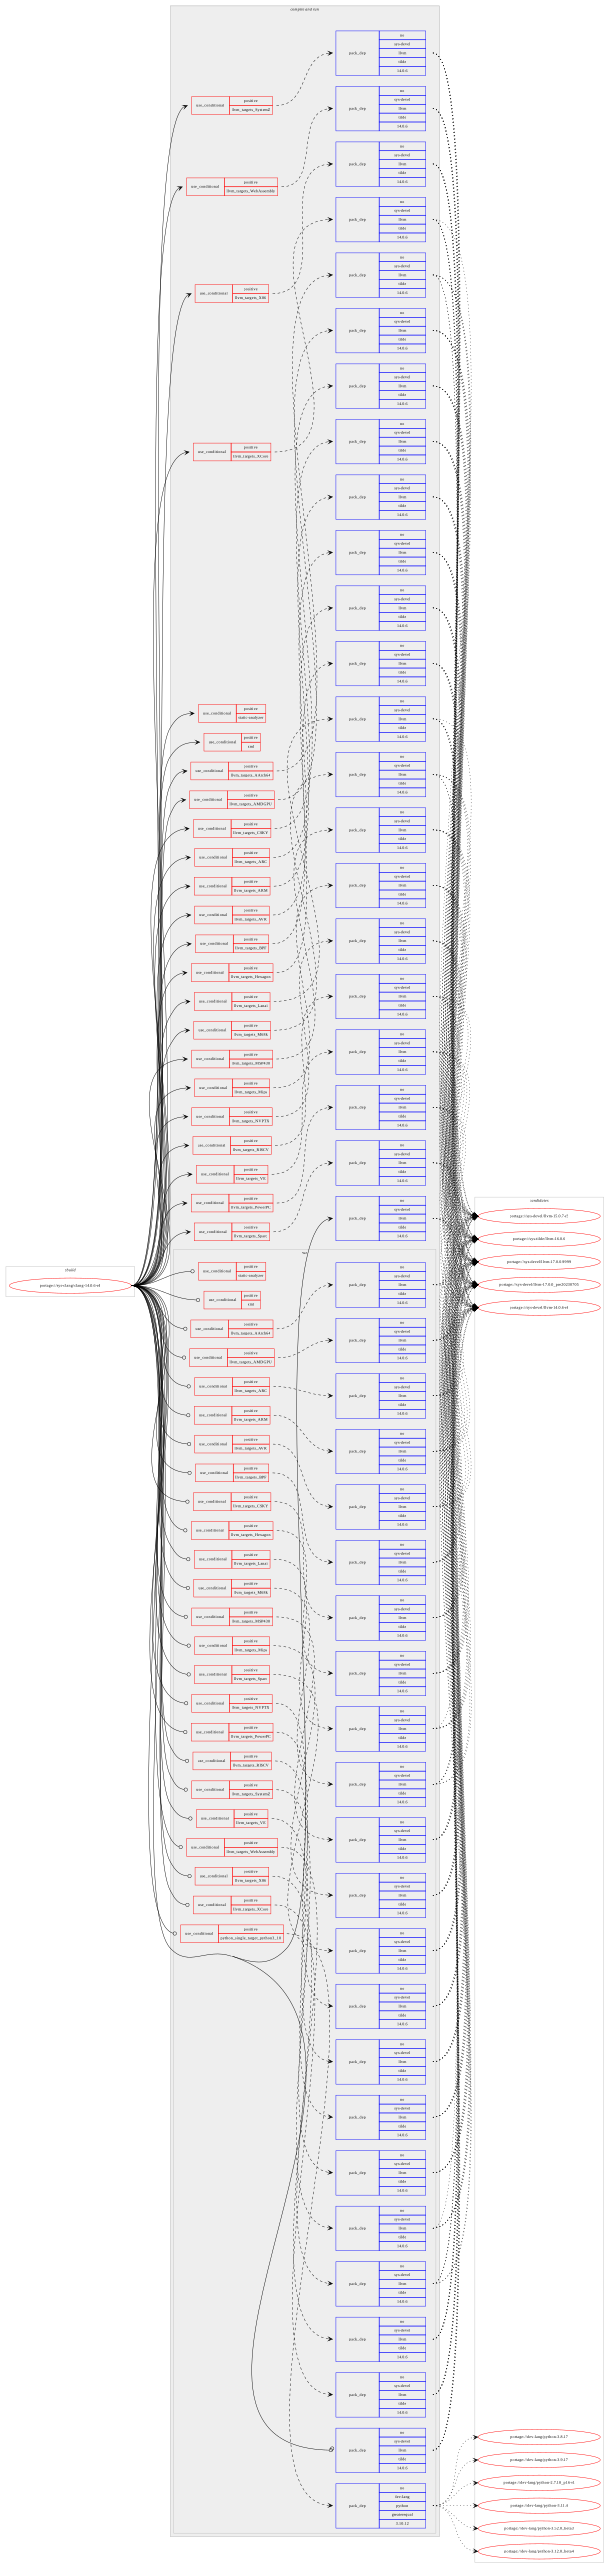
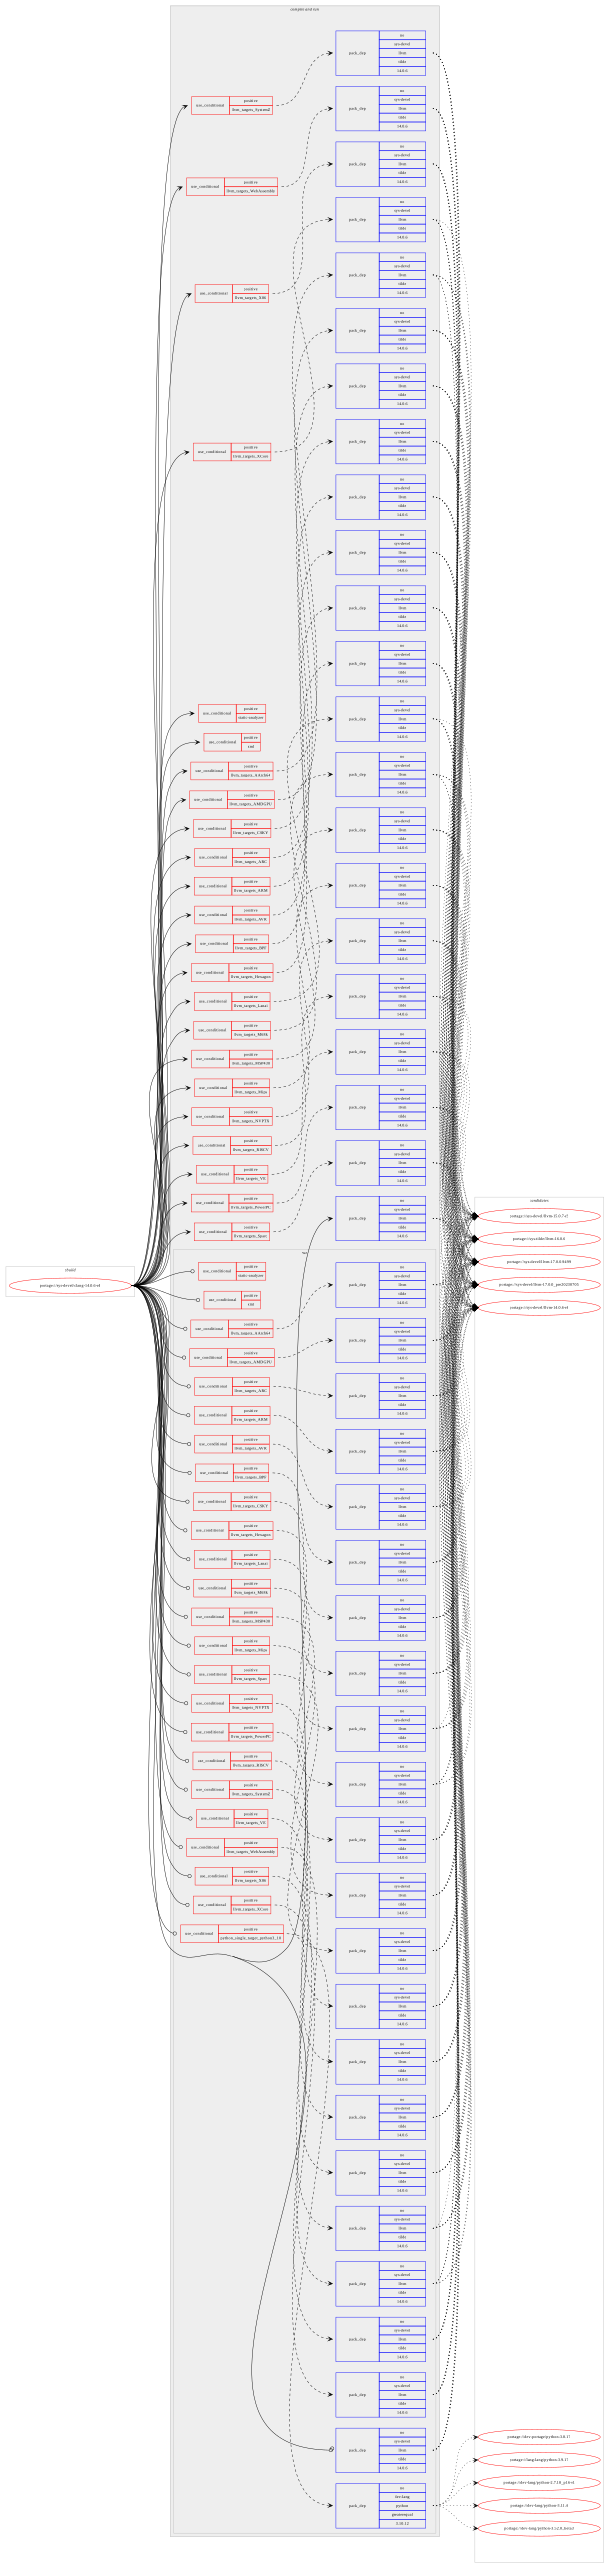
(539, 1262) -> (539, 1262)
(70, 1286) -> (70, 1286)
(539, 2437) -> (539, 2437)
(539, 2460) -> (539, 2460)
(539, 2551) -> none
